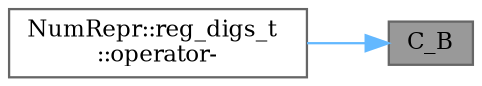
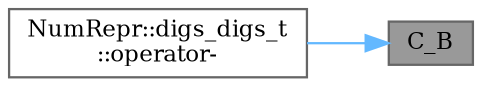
(158, 43) -> (158, 43)
